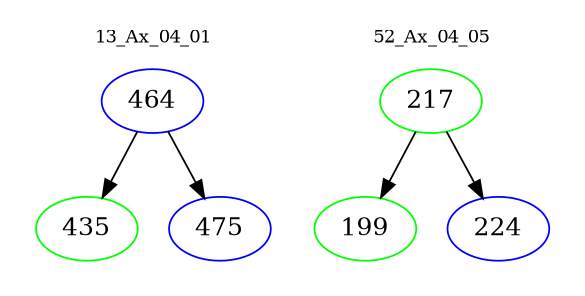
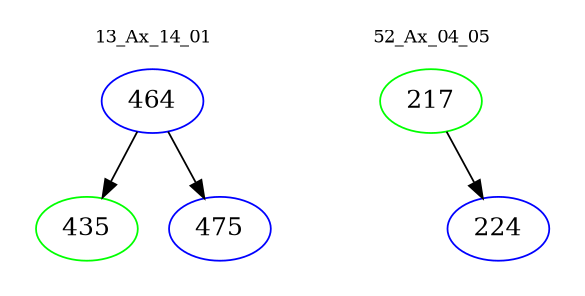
(153, 38) -> (153, 38)
(365, 229) -> none
